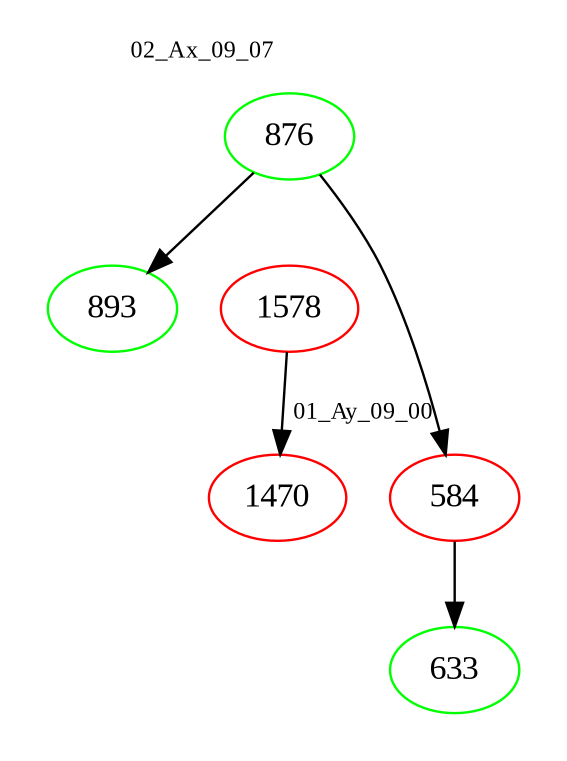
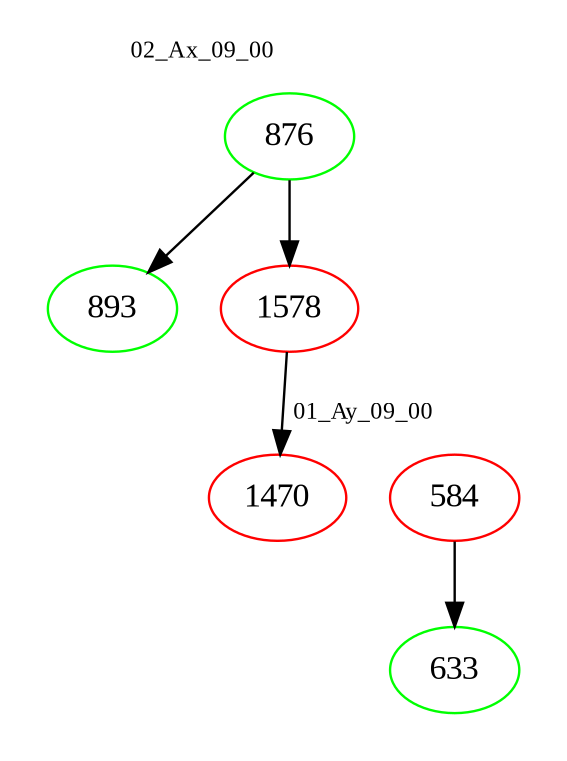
(203, 51) -> (203, 51)
(394, 296) -> (290, 211)
